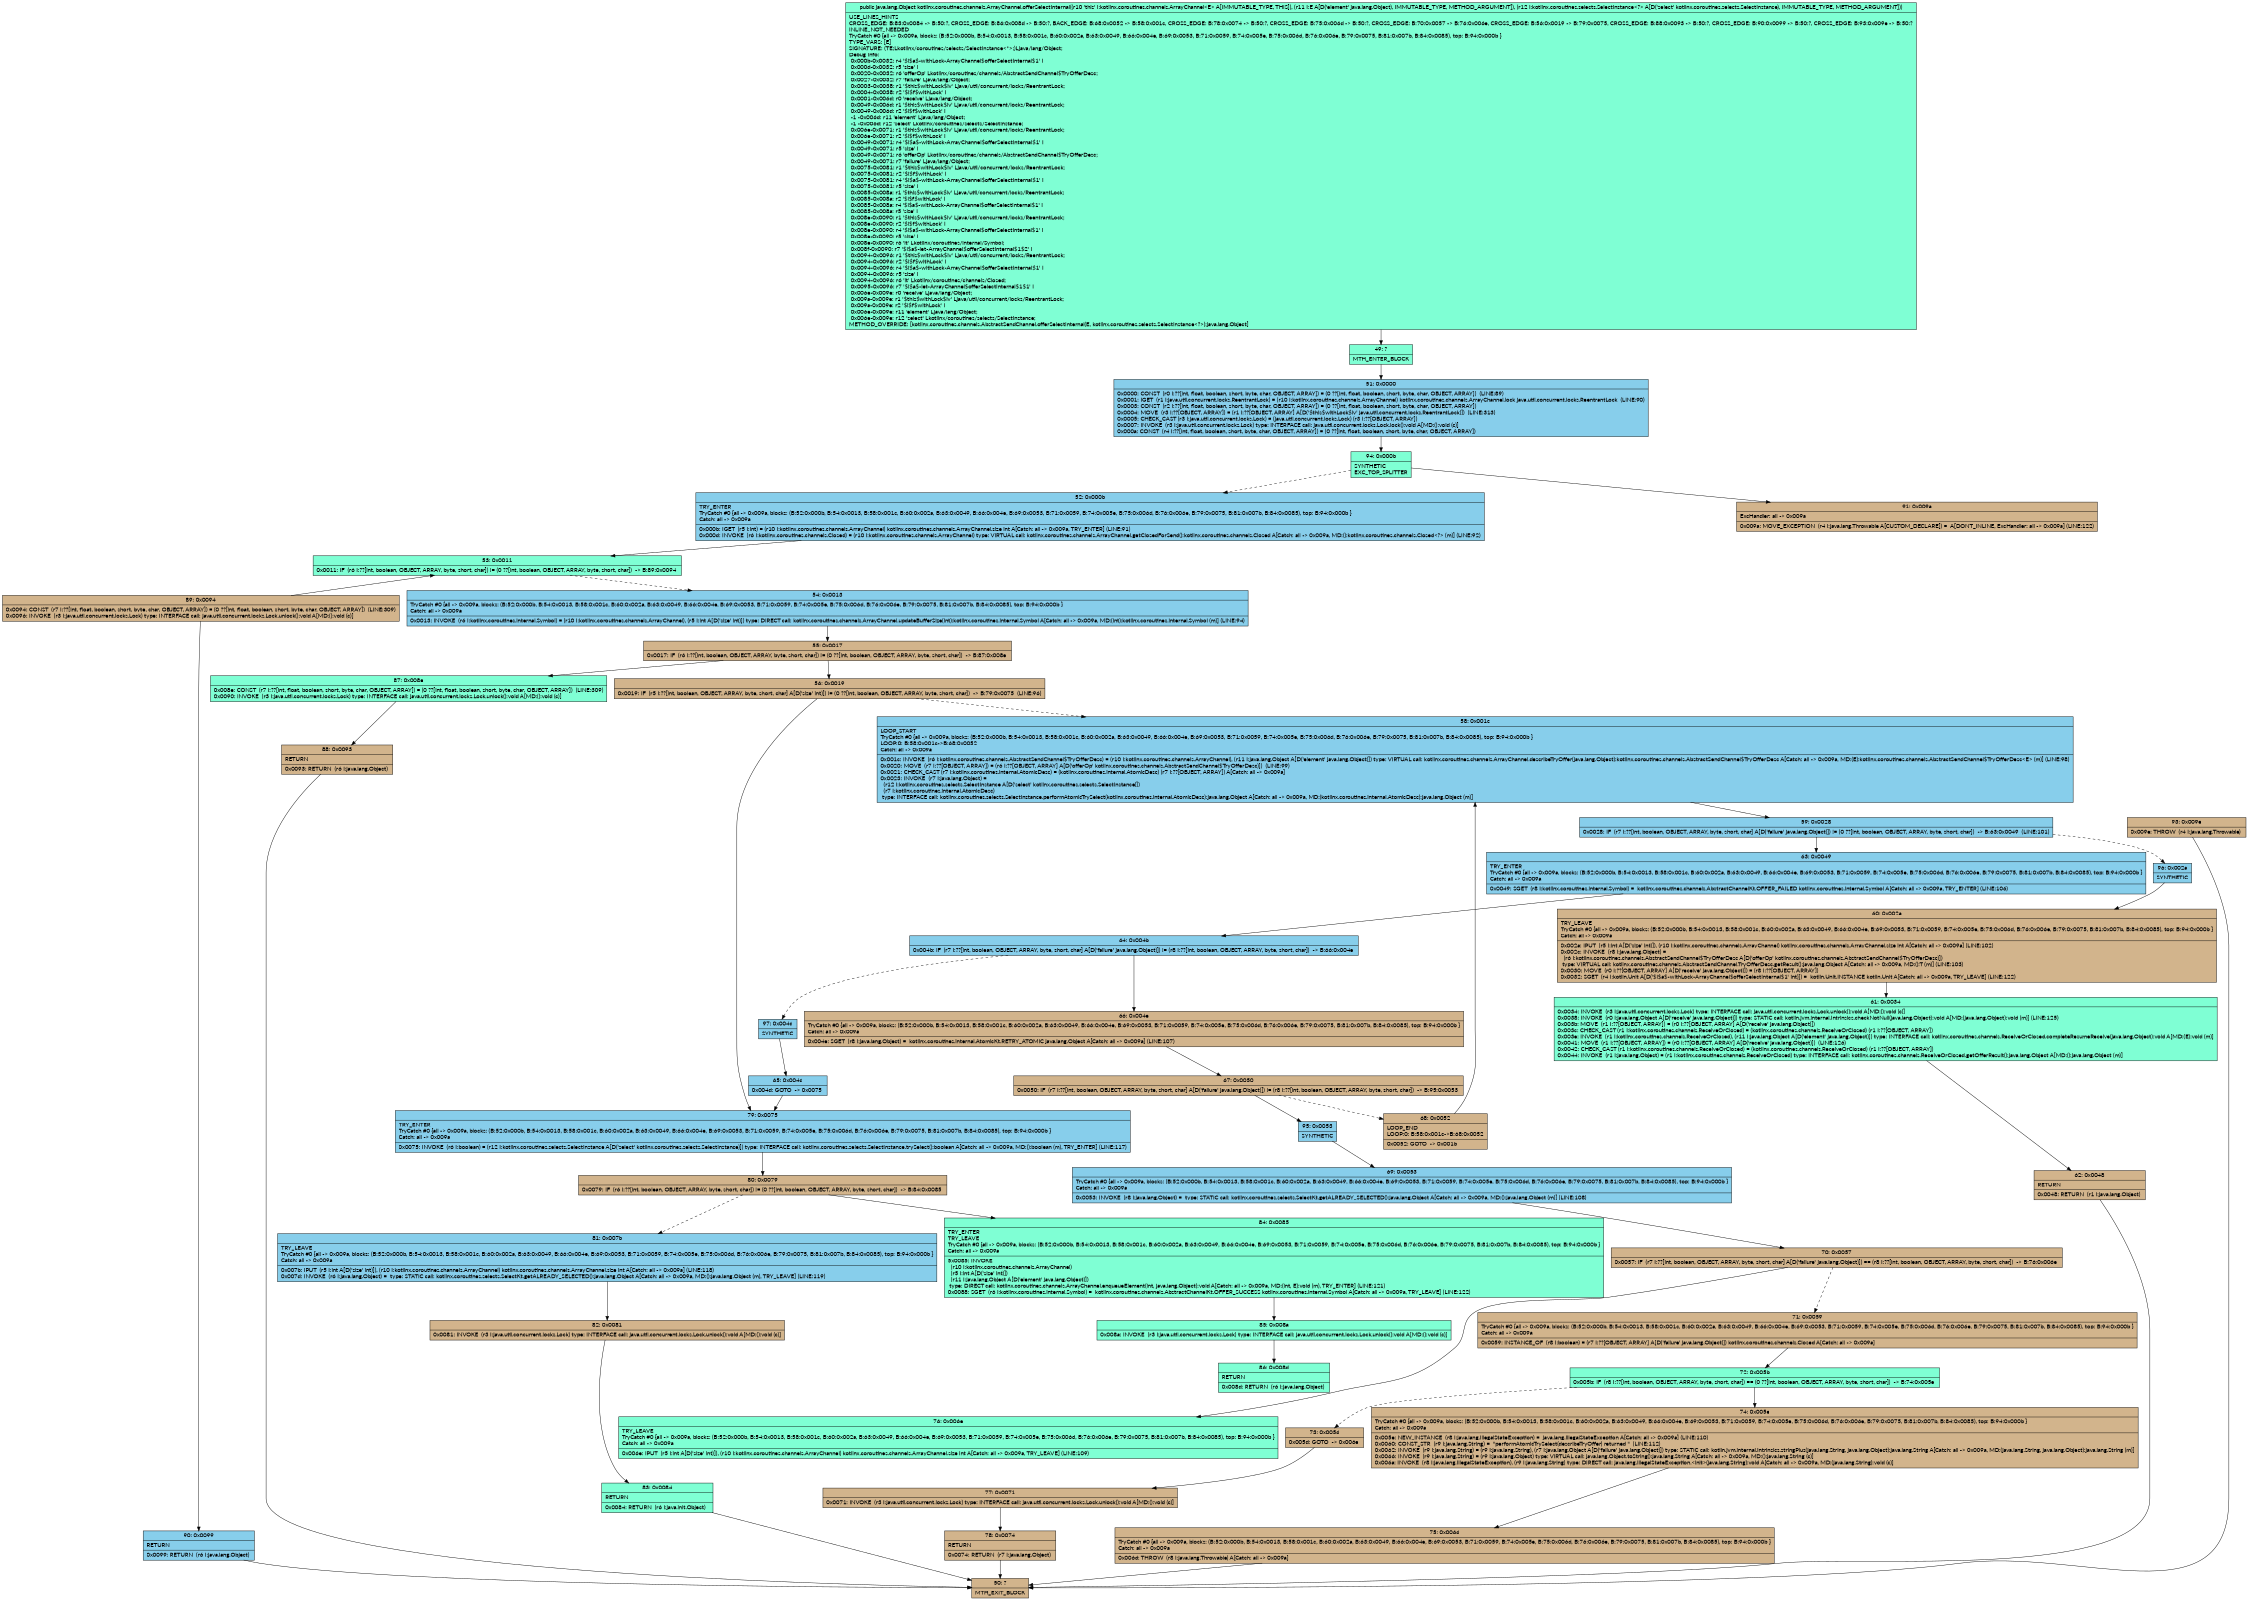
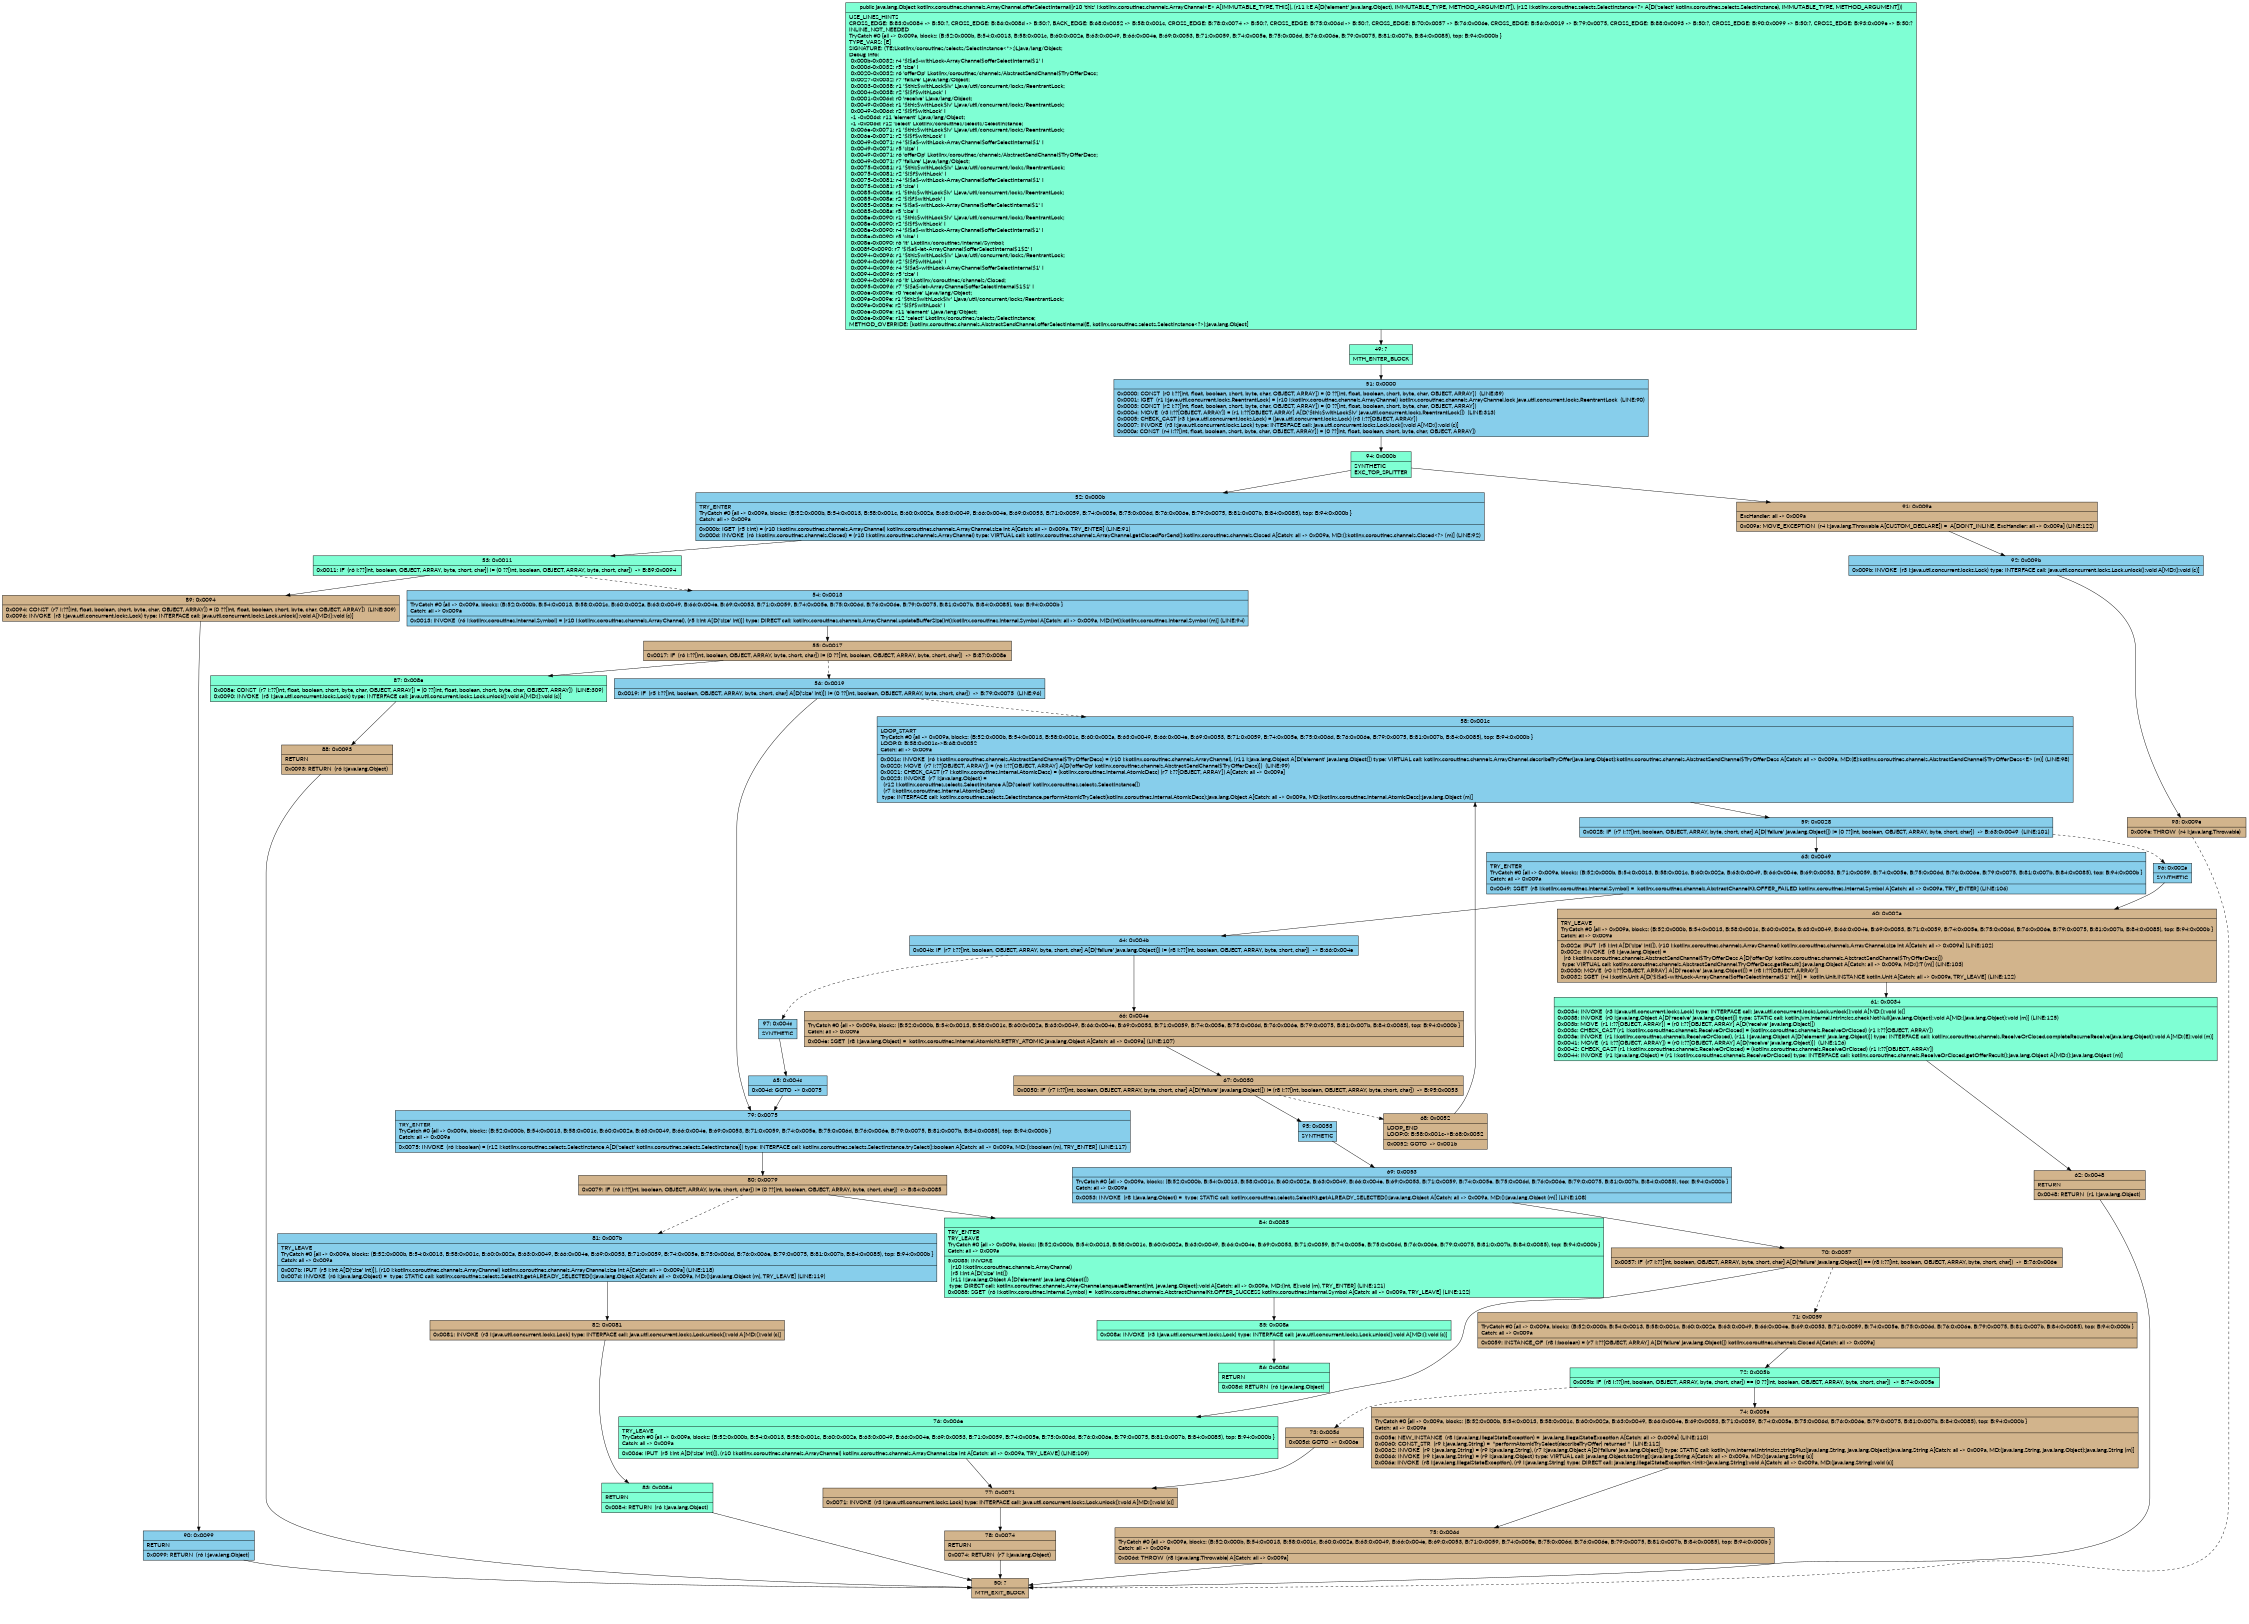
(1289, 481) -> (1289, 481)
none -> (2026, 566)
(361, 586) -> (360, 585)
(828, 668) -> (828, 668)
(830, 689) -> (830, 689)
none -> (978, 1472)
(656, 1508) -> (657, 1508)
(1987, 1562) -> (1987, 1562)
